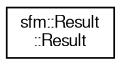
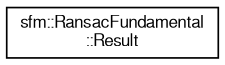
(60, 33) -> (113, 33)
